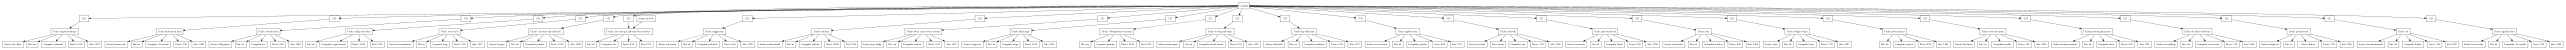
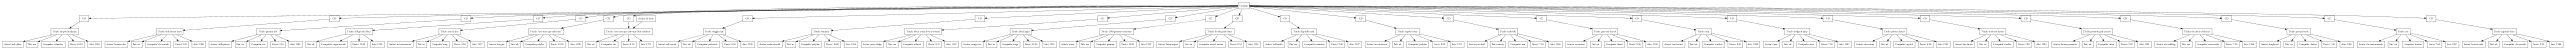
(268, 32) -> (268, 32)
none -> (1068, 44)
none -> (1865, 44)
(2308, 44) -> (2308, 44)
